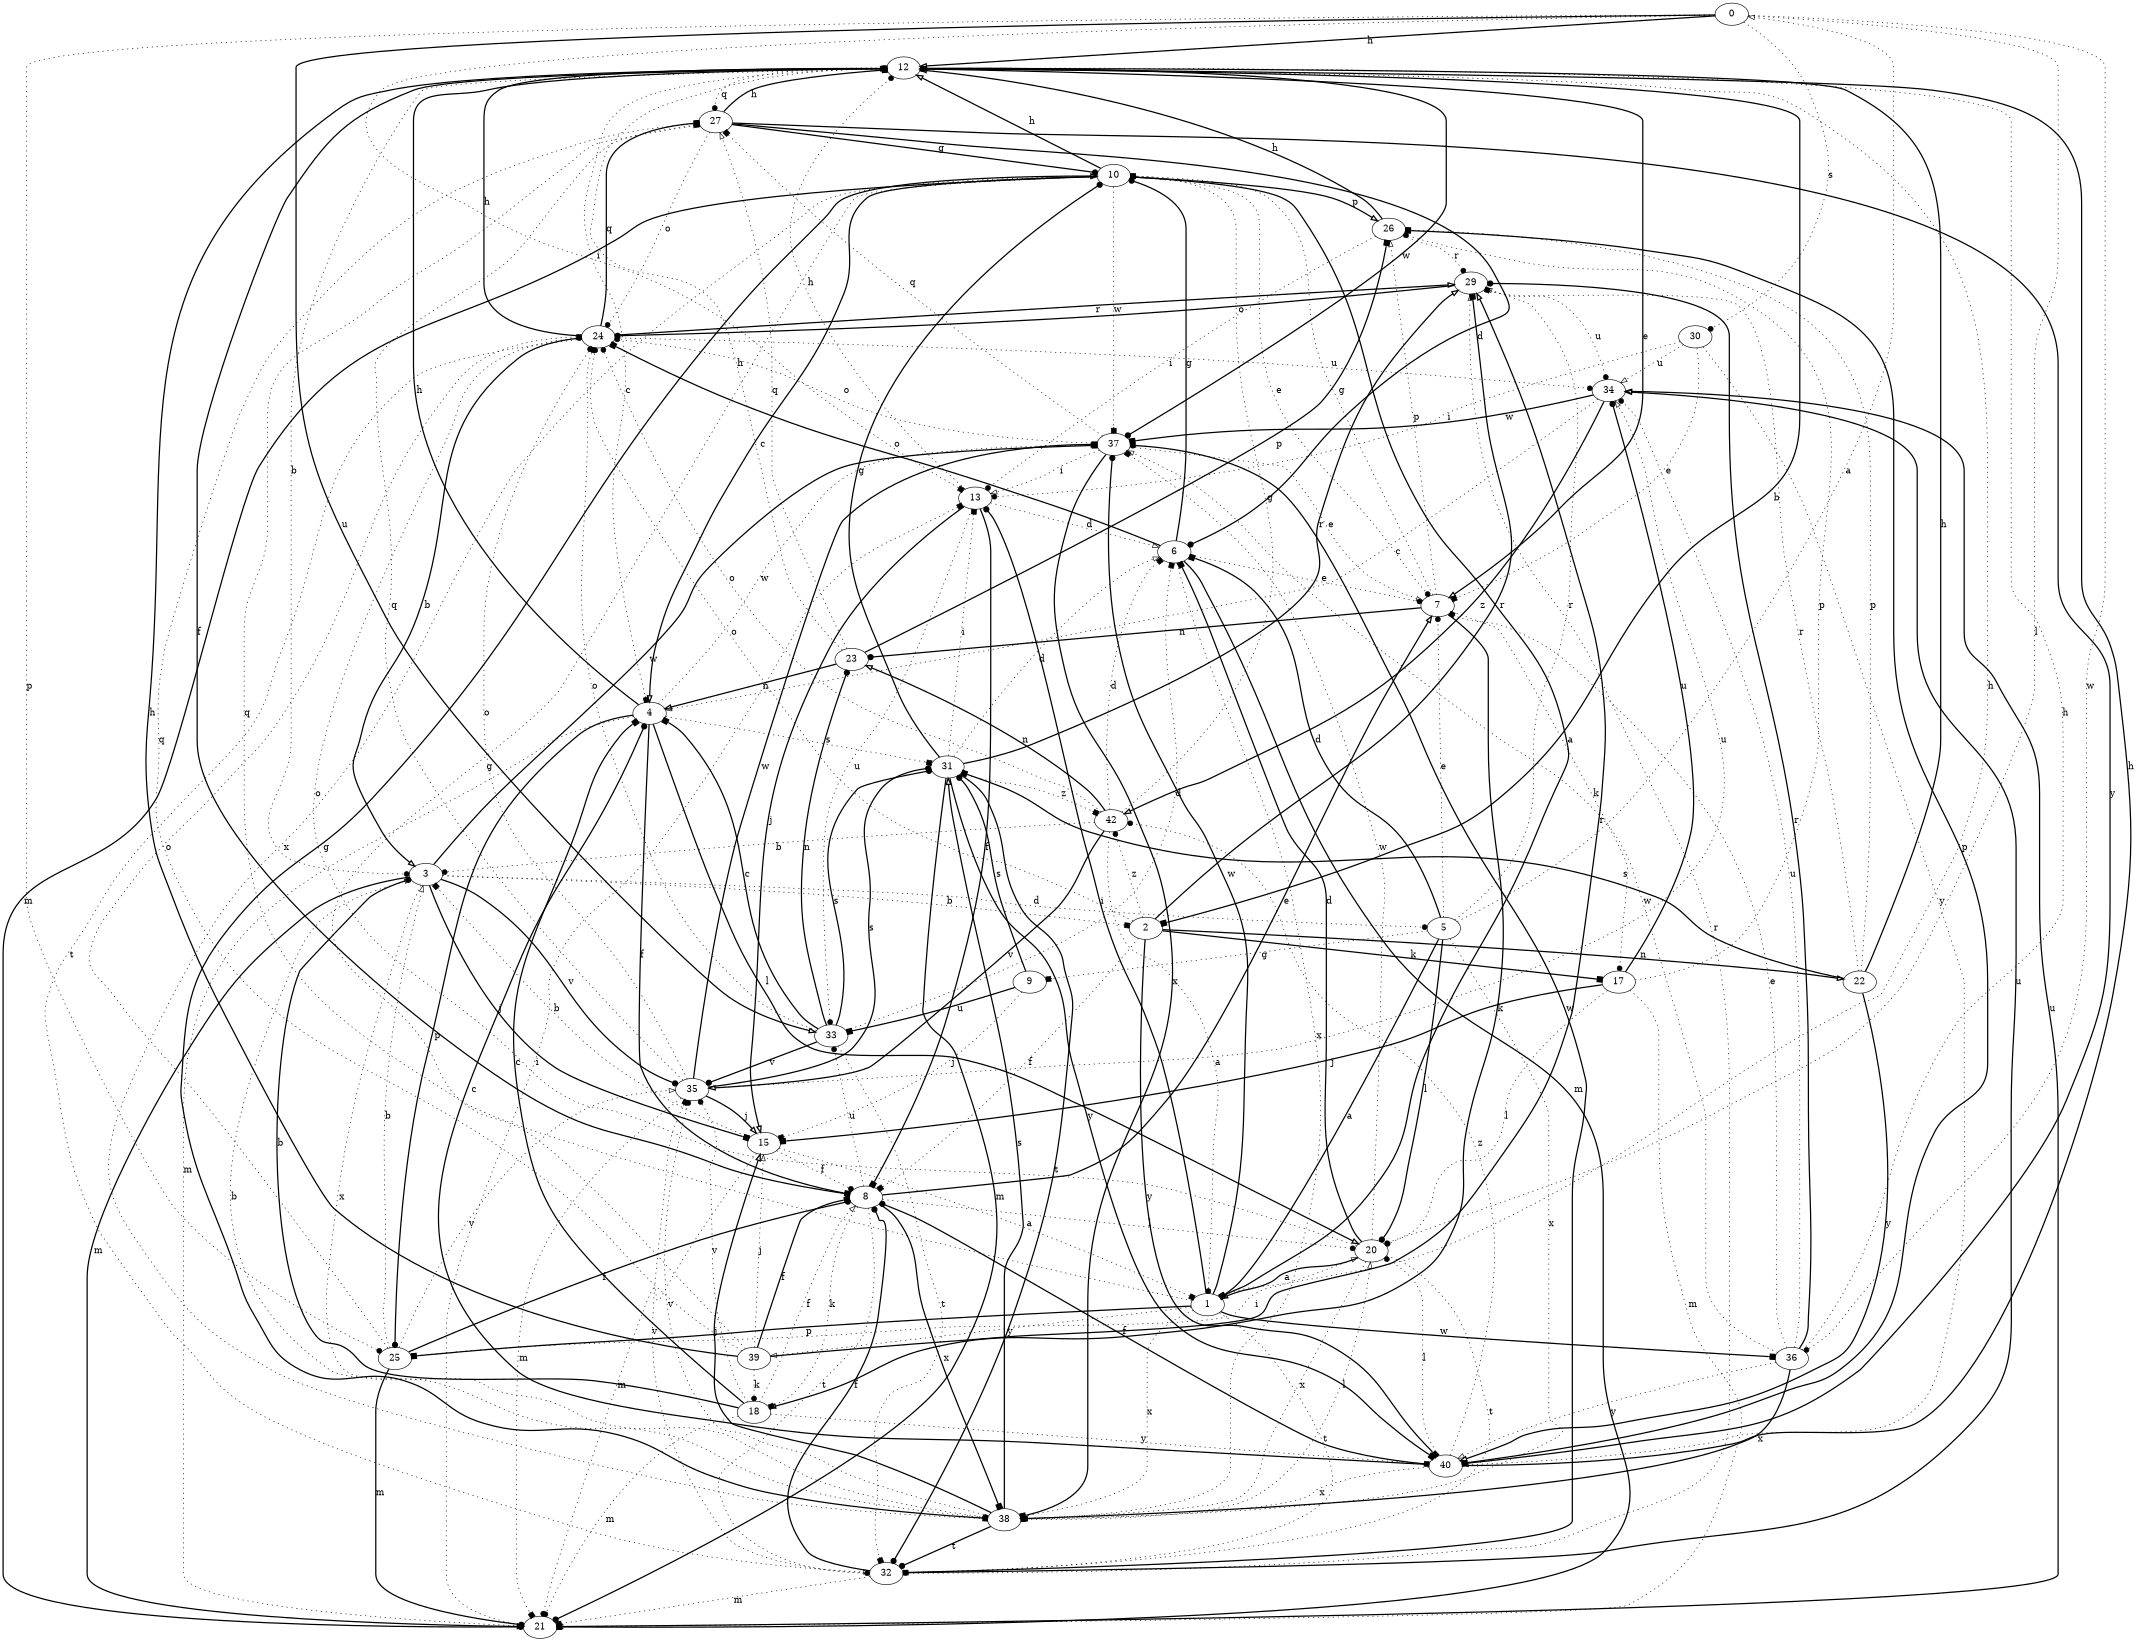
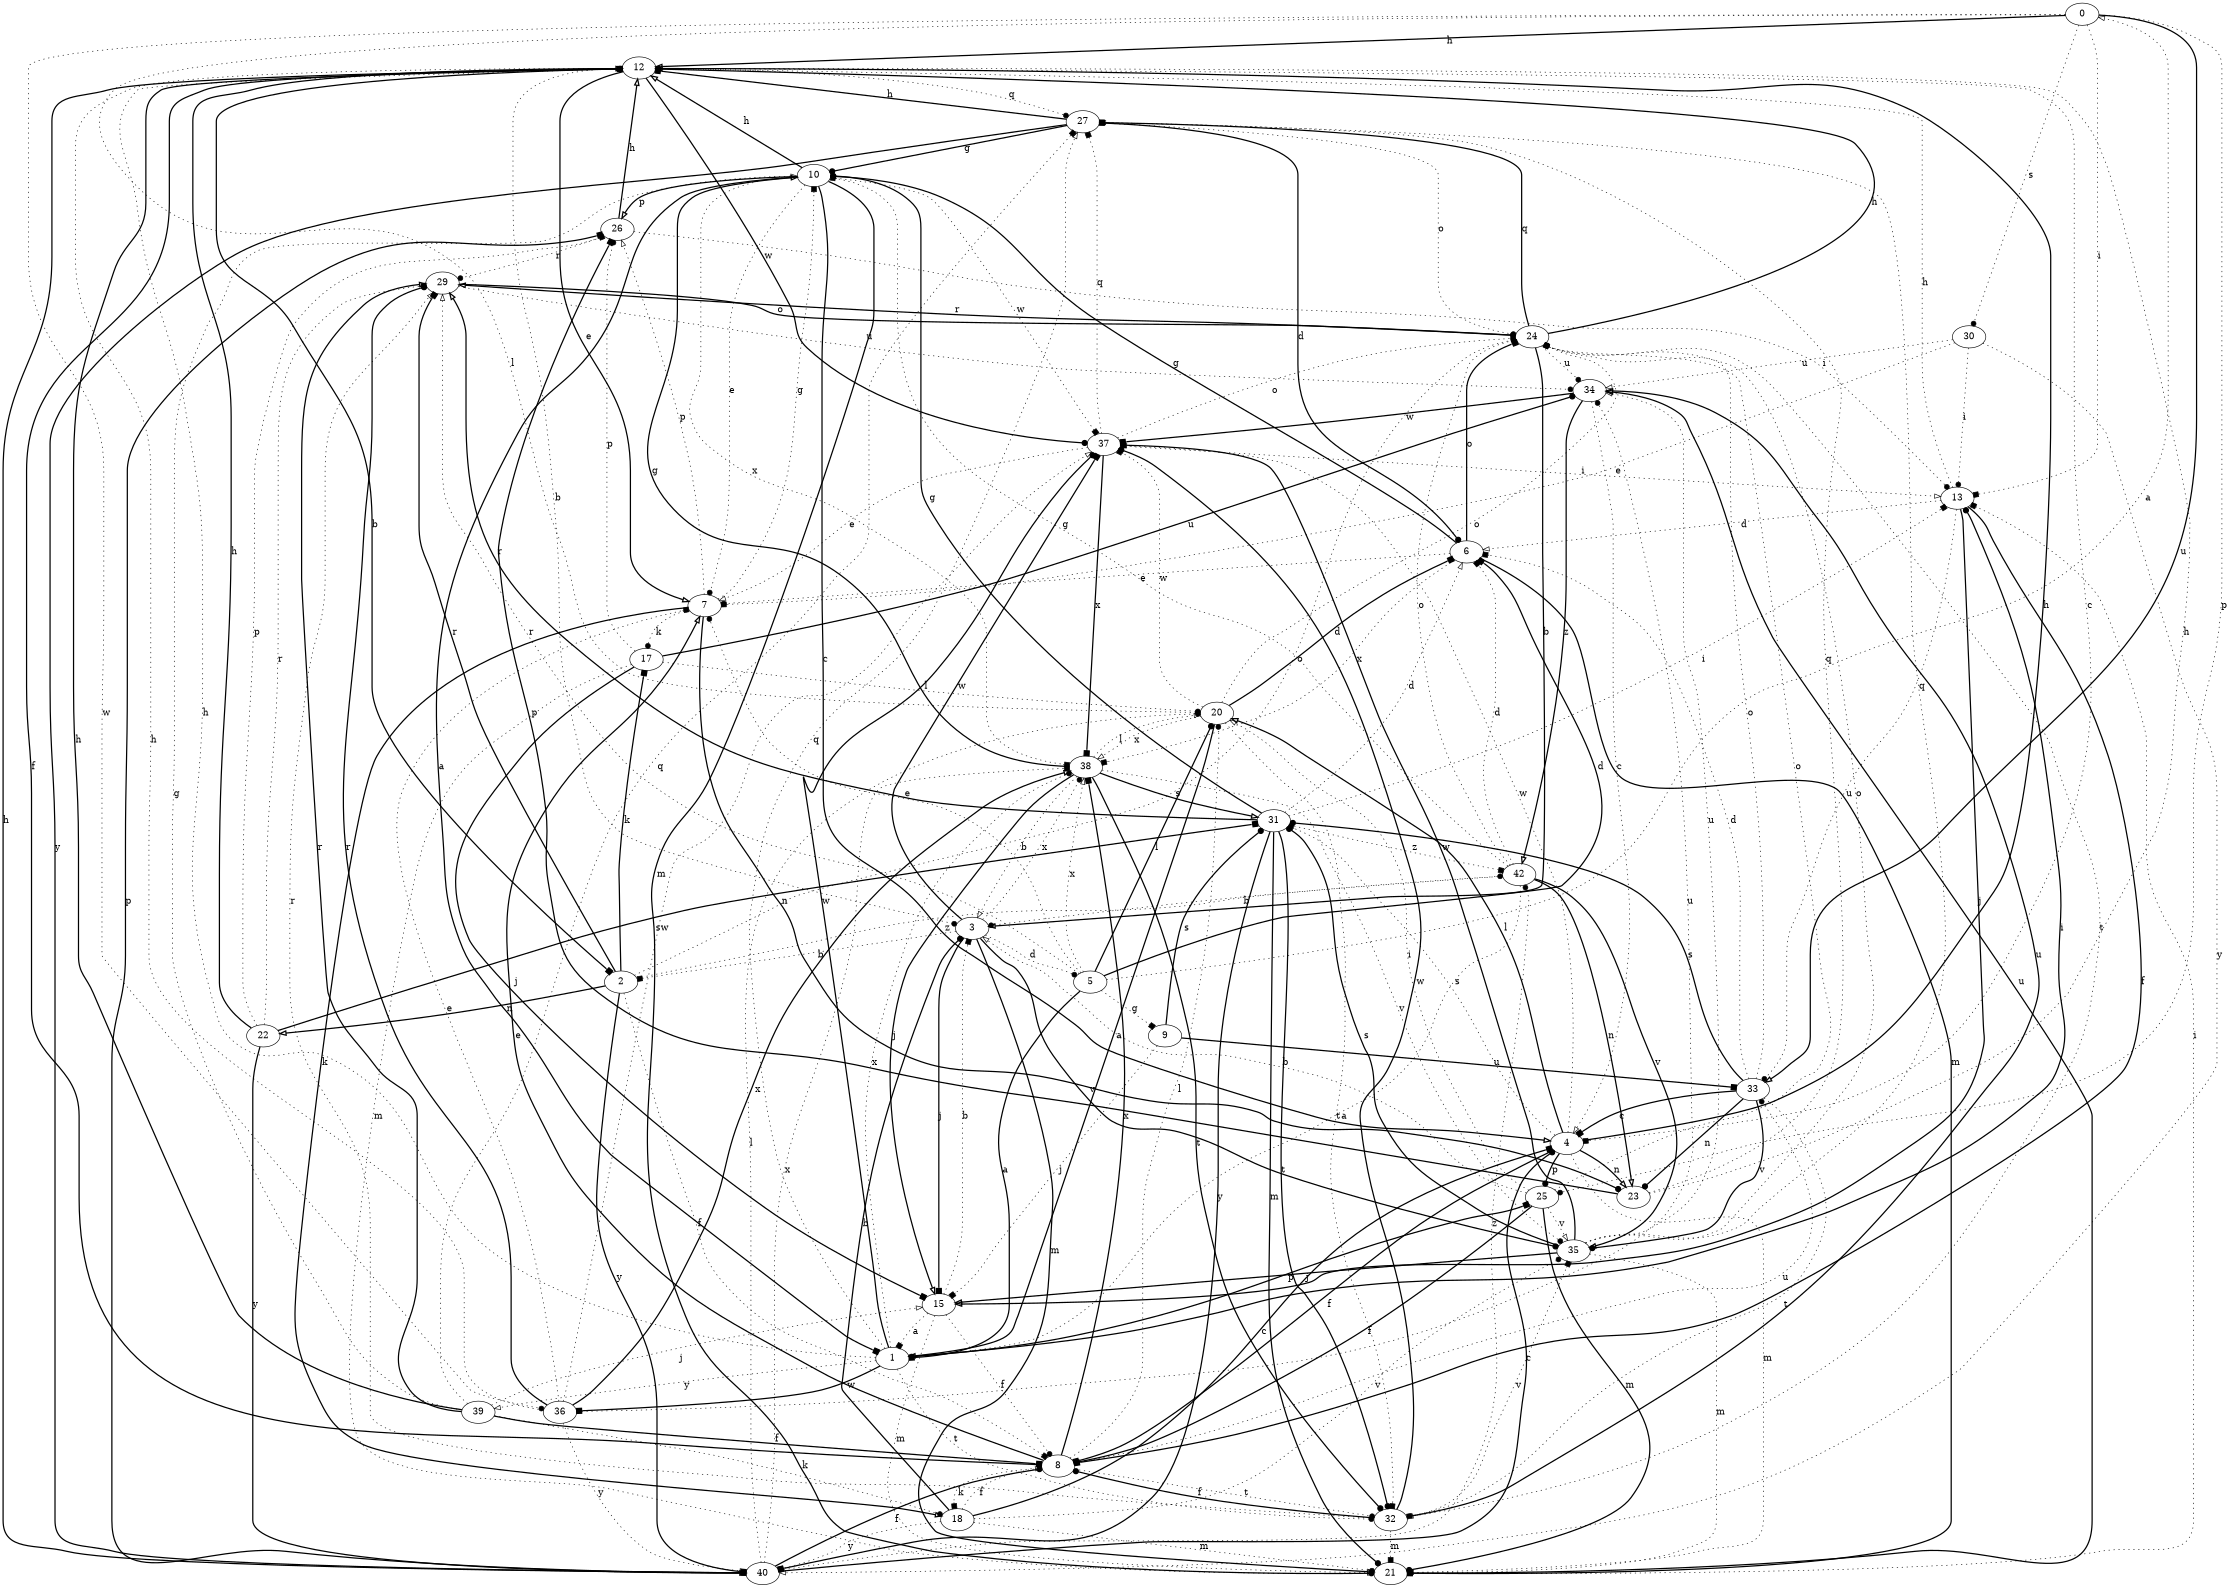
(754, 686) -> (1599, 1162)
